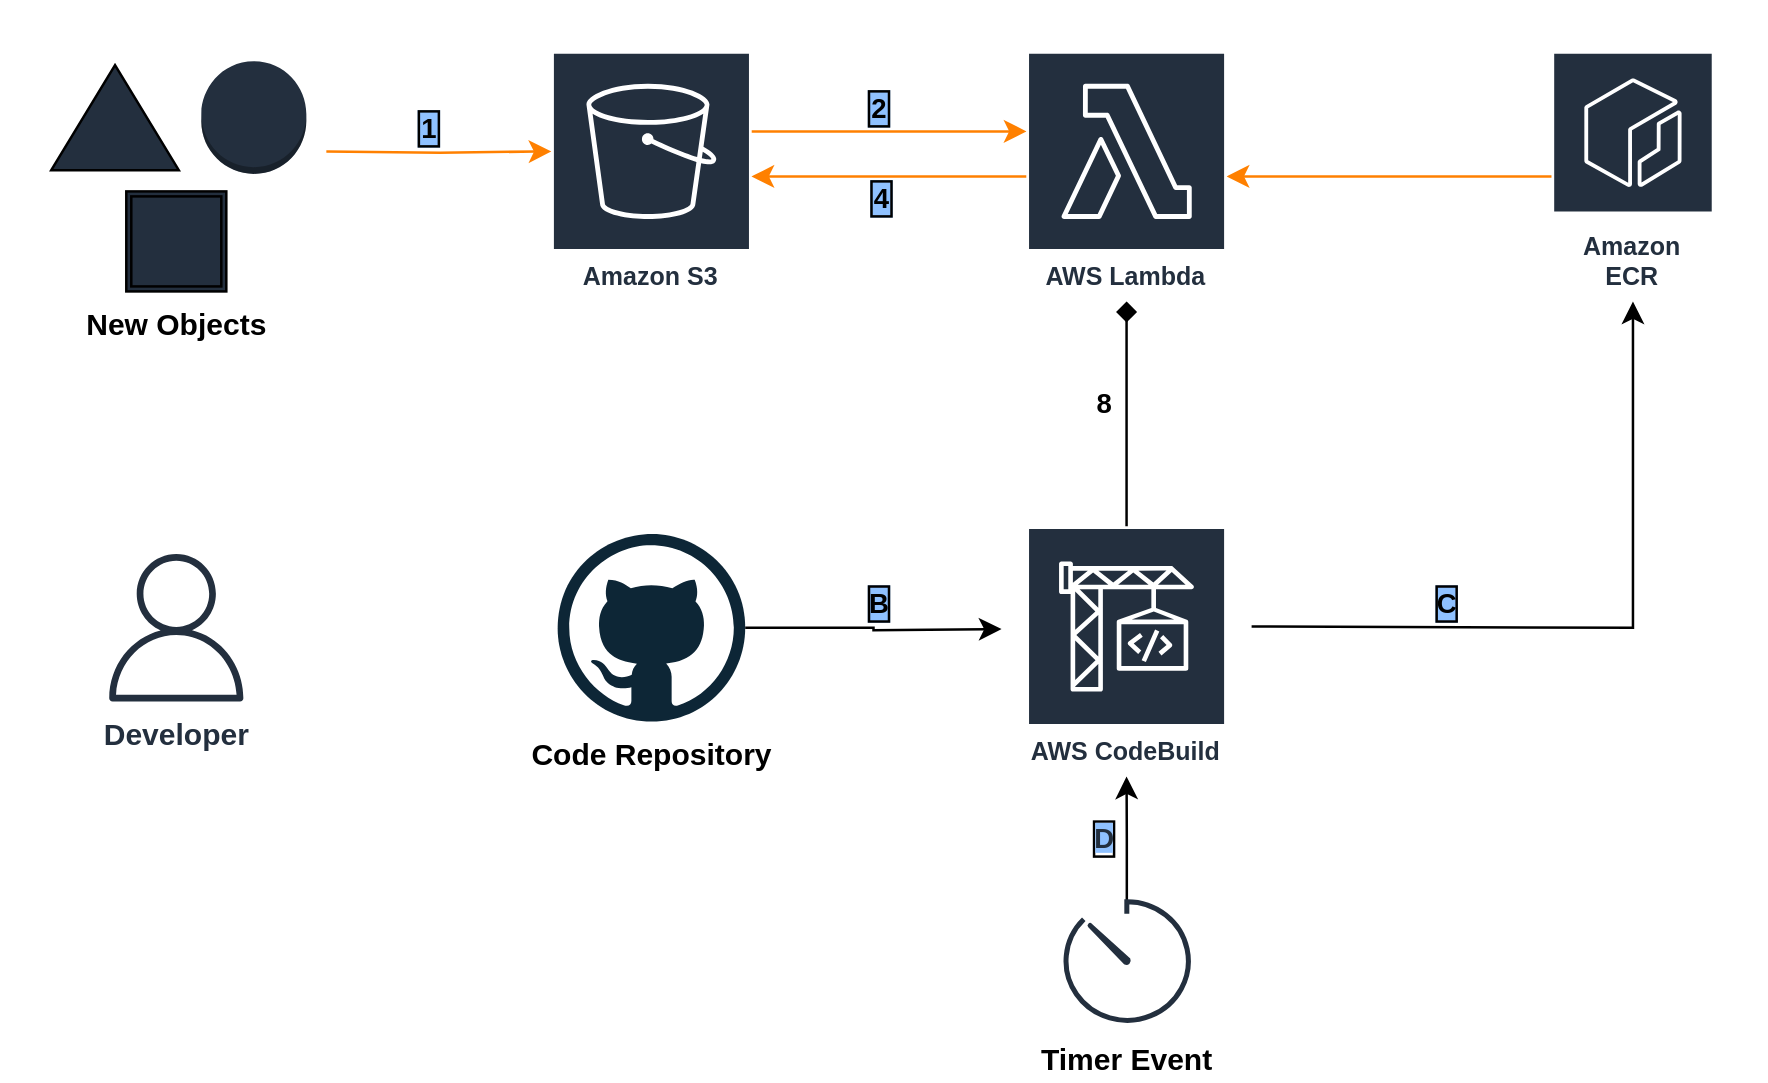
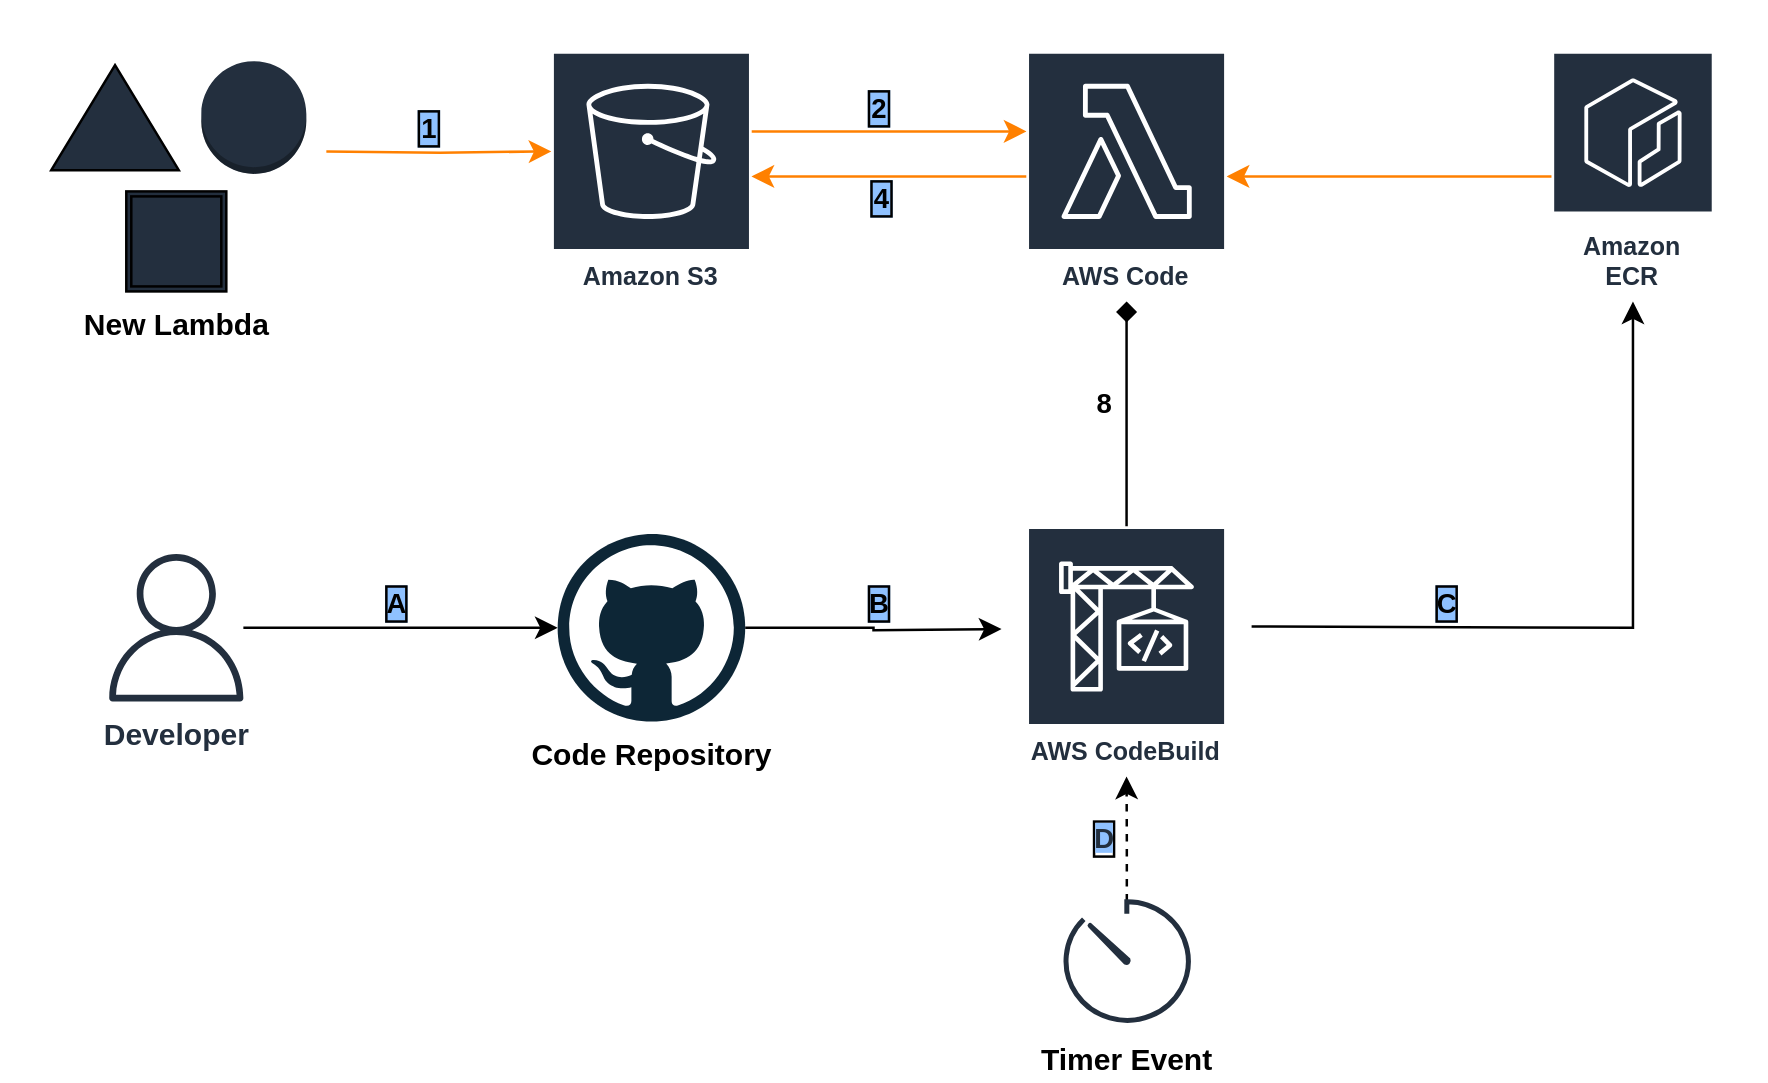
(1126, 276) -> (1126, 276)
(178, 326) -> (178, 326)
none -> (392, 628)
(1127, 846) -> (1127, 846)
